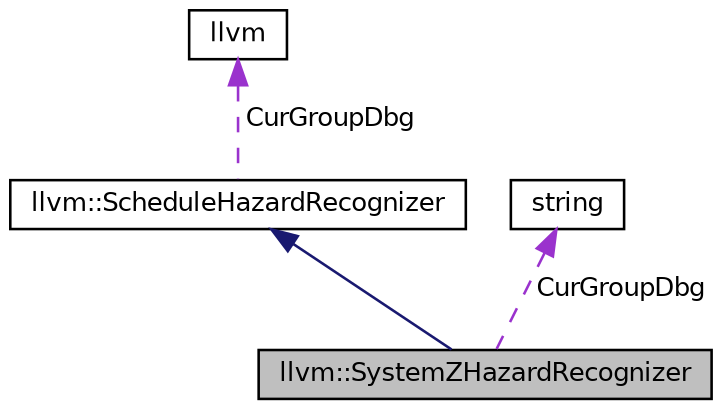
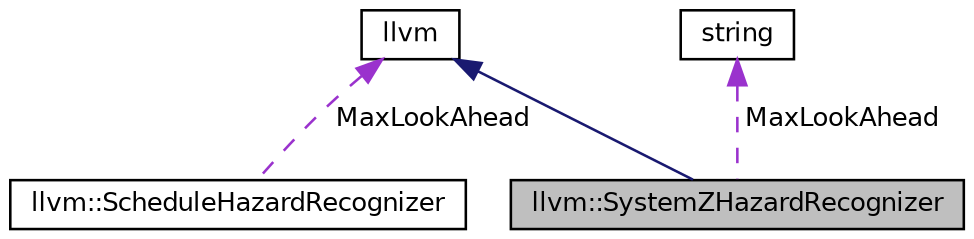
(327, 120) -> (430, 120)
(618, 290) -> (839, 120)
(372, 297) -> (585, 125)
